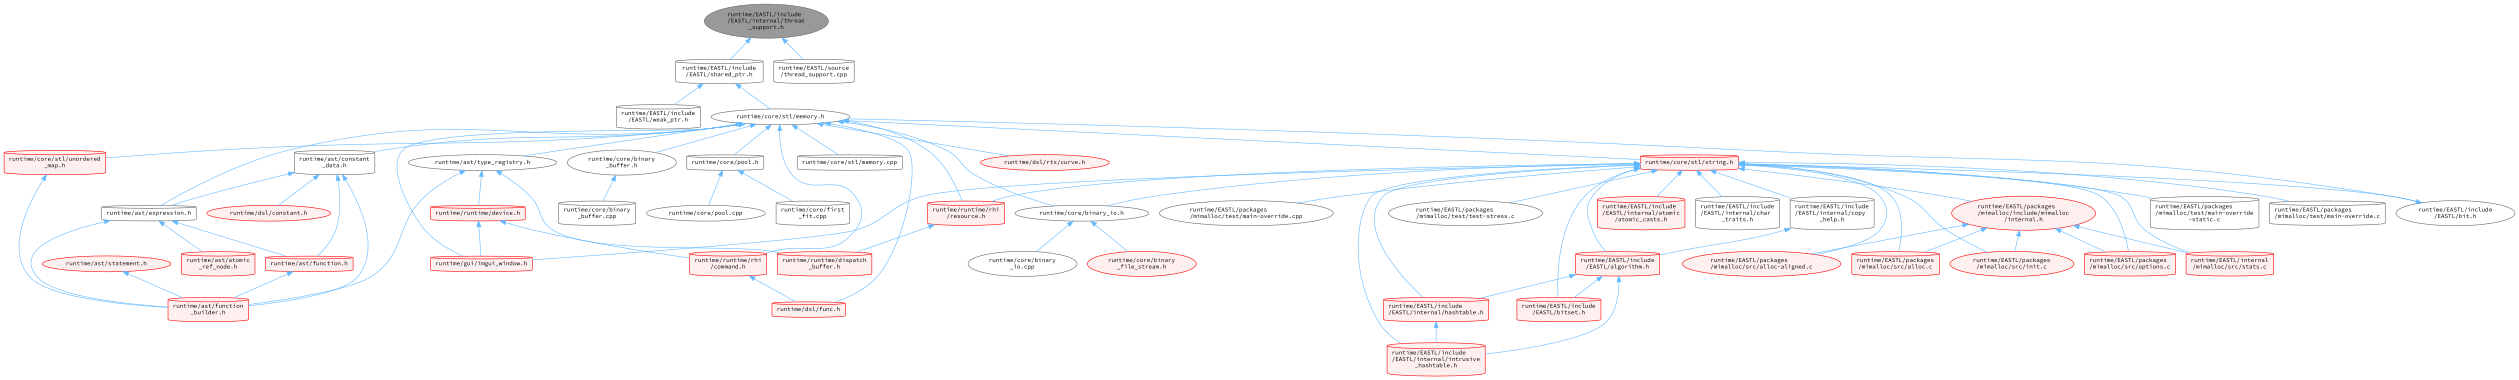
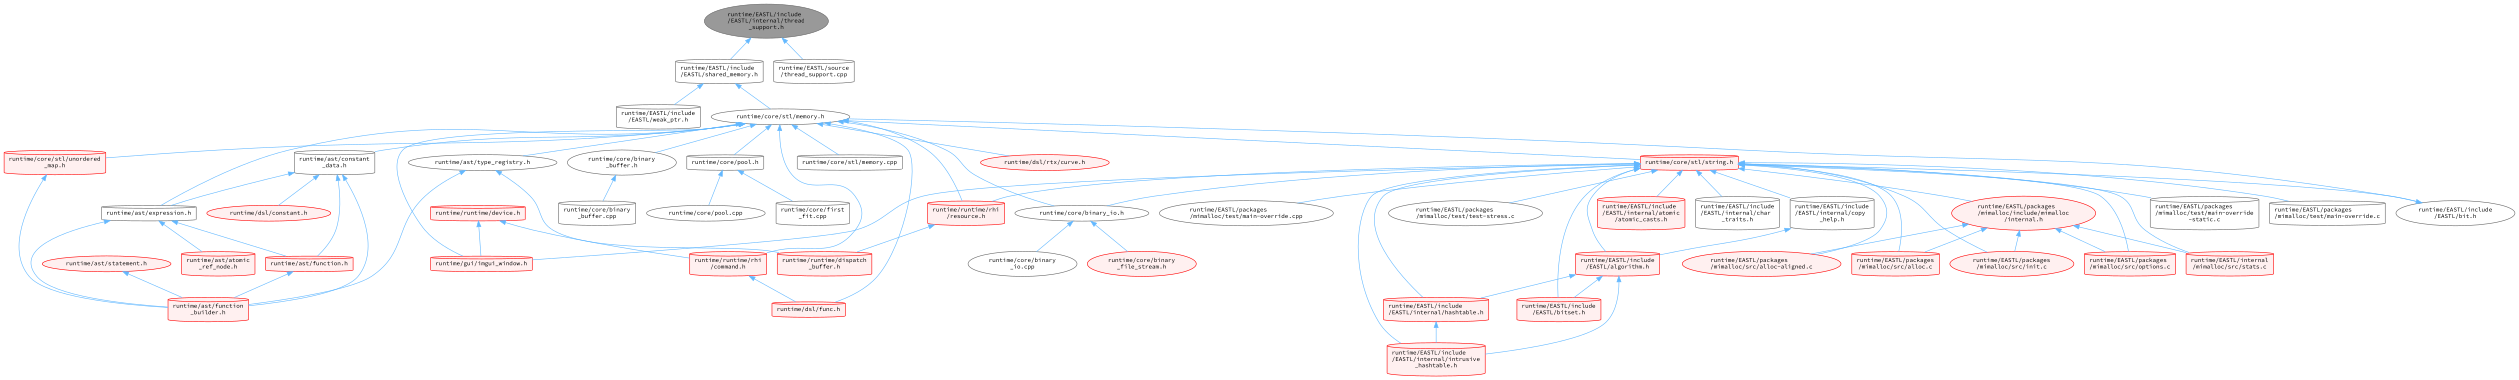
(719, 71) -> (719, 71)
(480, 191) -> none
